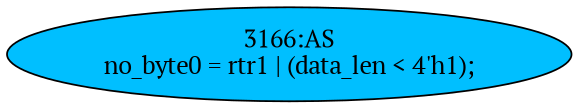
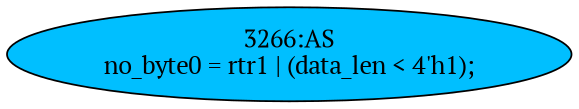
(289, 54) -> (289, 54)
